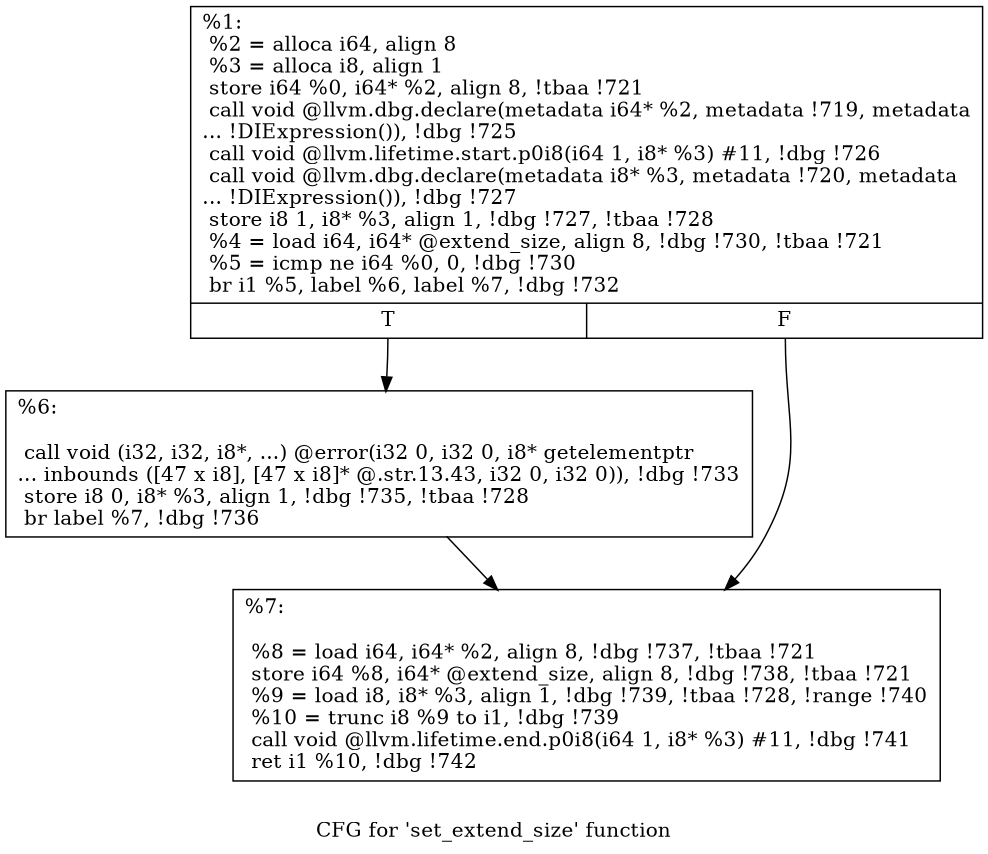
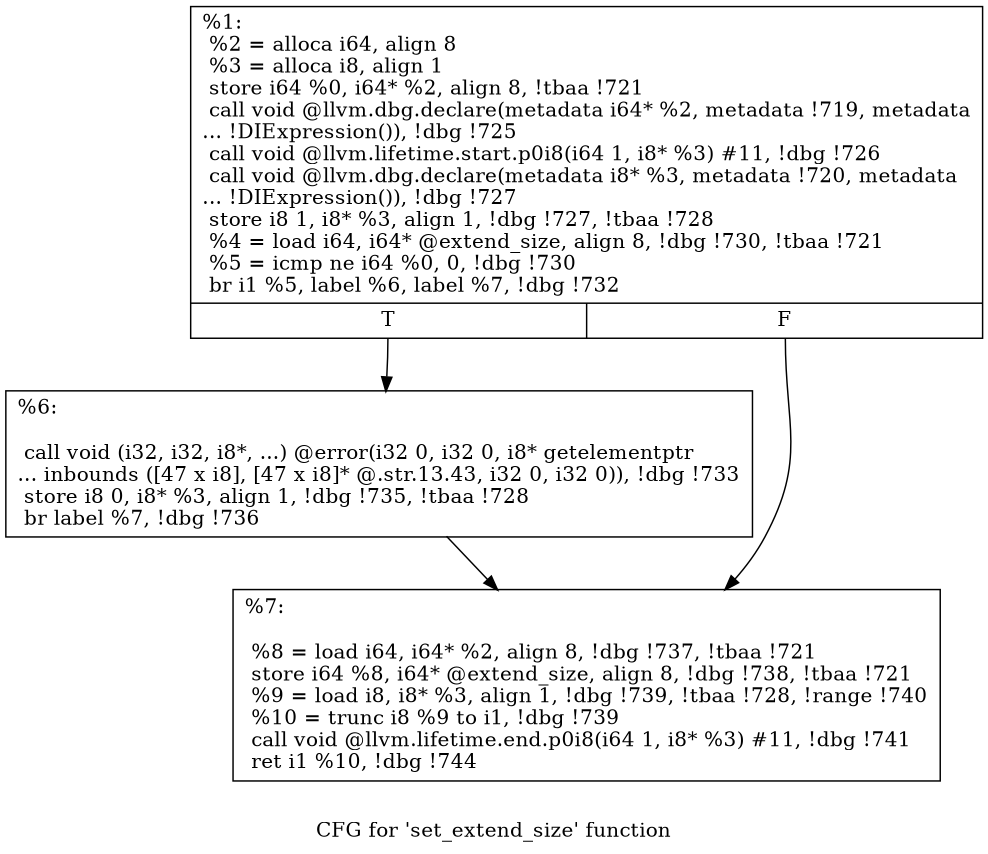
(362, 762) -> (362, 762)
